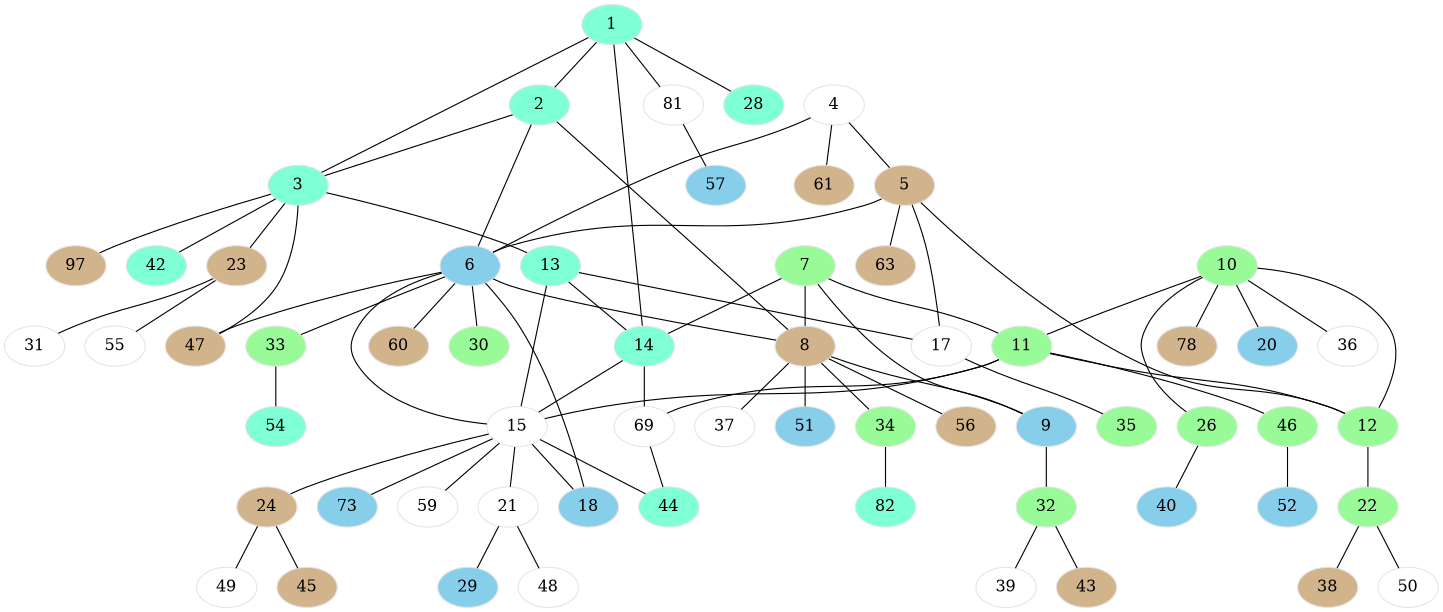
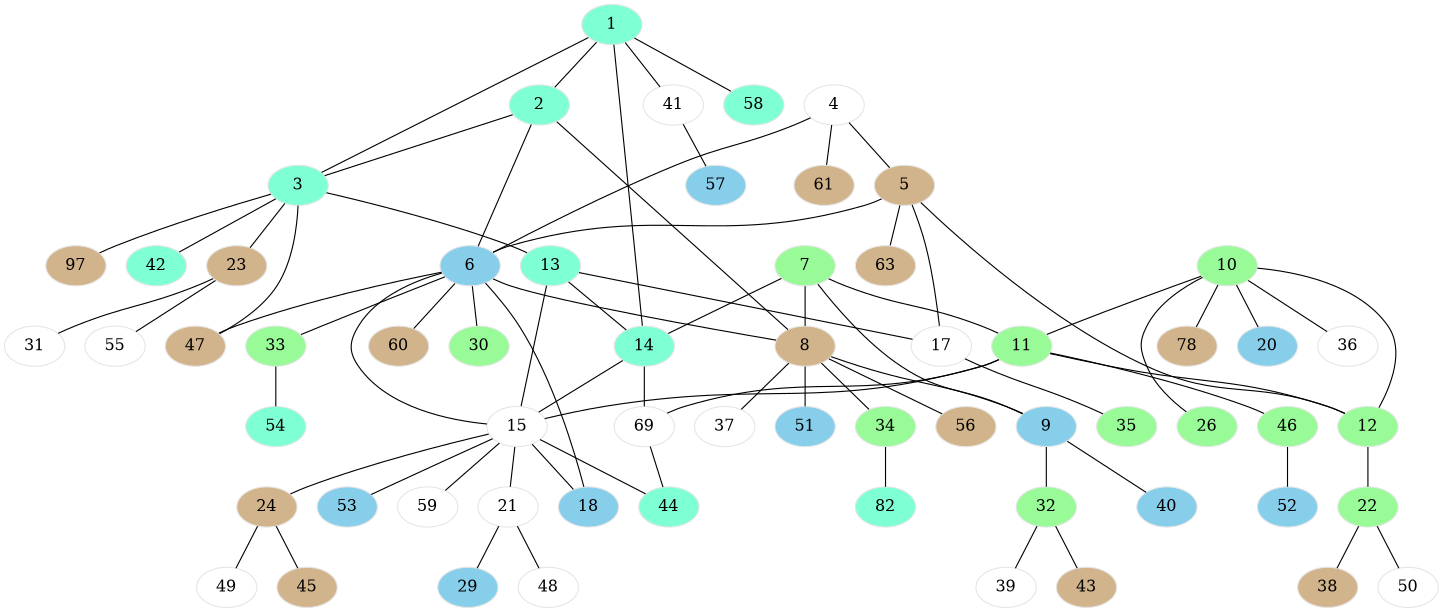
(673, 105) -> (673, 105)
(754, 105) -> (754, 105)
(1187, 467) -> (1107, 467)
(347, 507) -> (347, 507)
